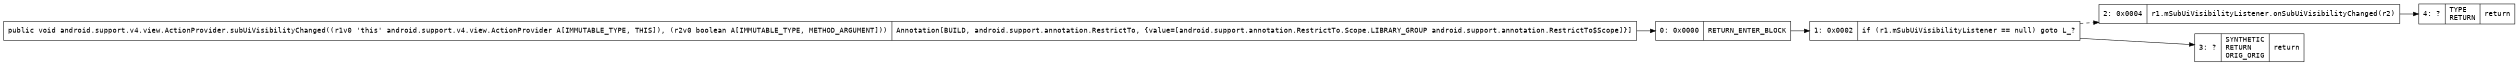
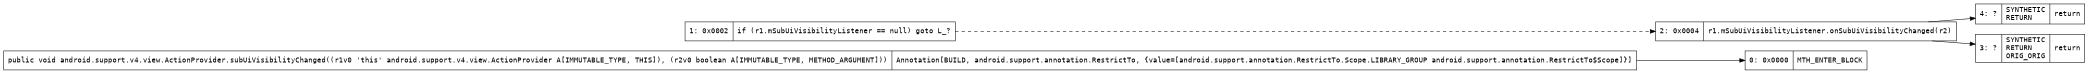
(2458, 10) -> (2026, 10)
(1747, 31) -> (1830, 60)
(1798, 31) -> none
(2135, 41) -> (1951, 42)
